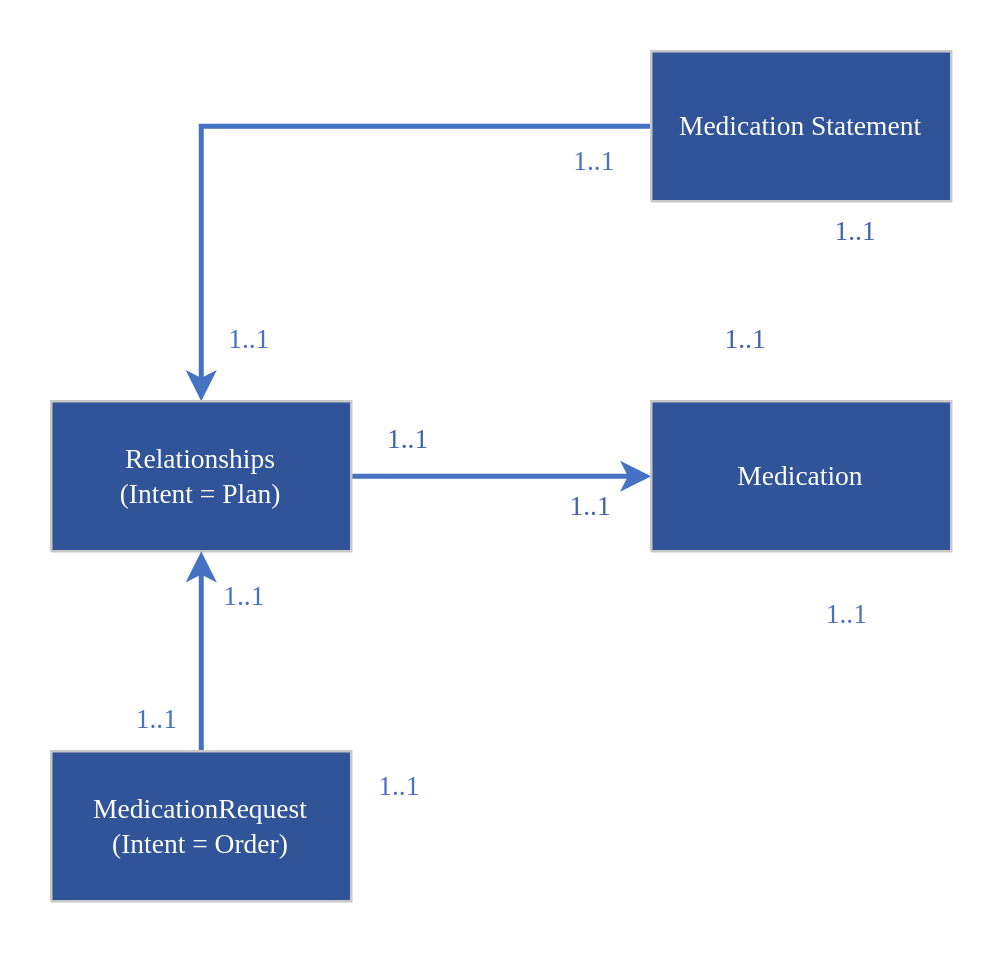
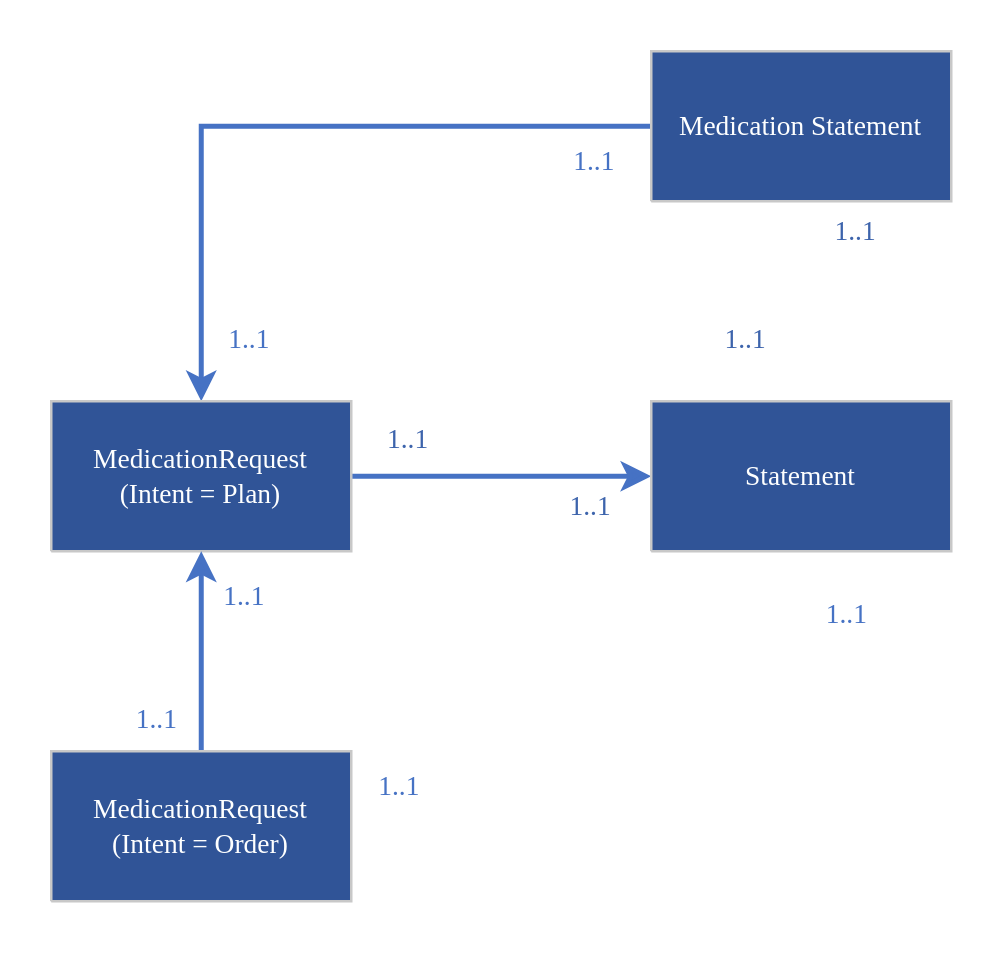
(201, 476) -> (201, 476)
(801, 476) -> (801, 476)
